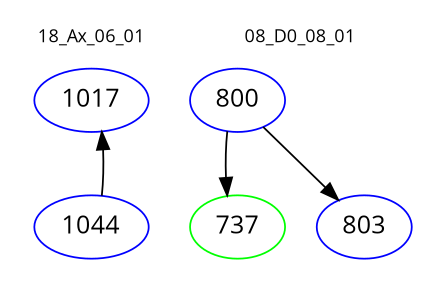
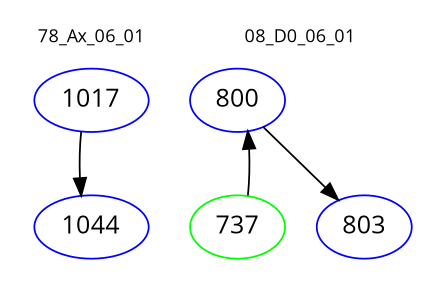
(92, 38) -> (92, 38)
(301, 38) -> (301, 38)
(226, 155) -> (249, 172)
(103, 173) -> (80, 155)
